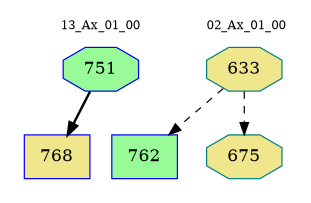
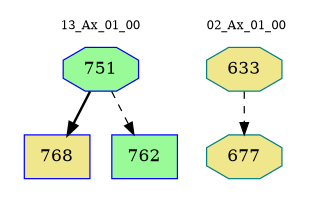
(205, 104) -> (120, 108)
(244, 157) -> (244, 157)
